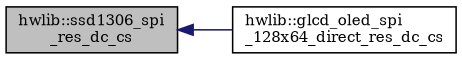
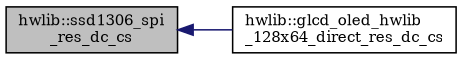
(344, 30) -> (344, 30)
